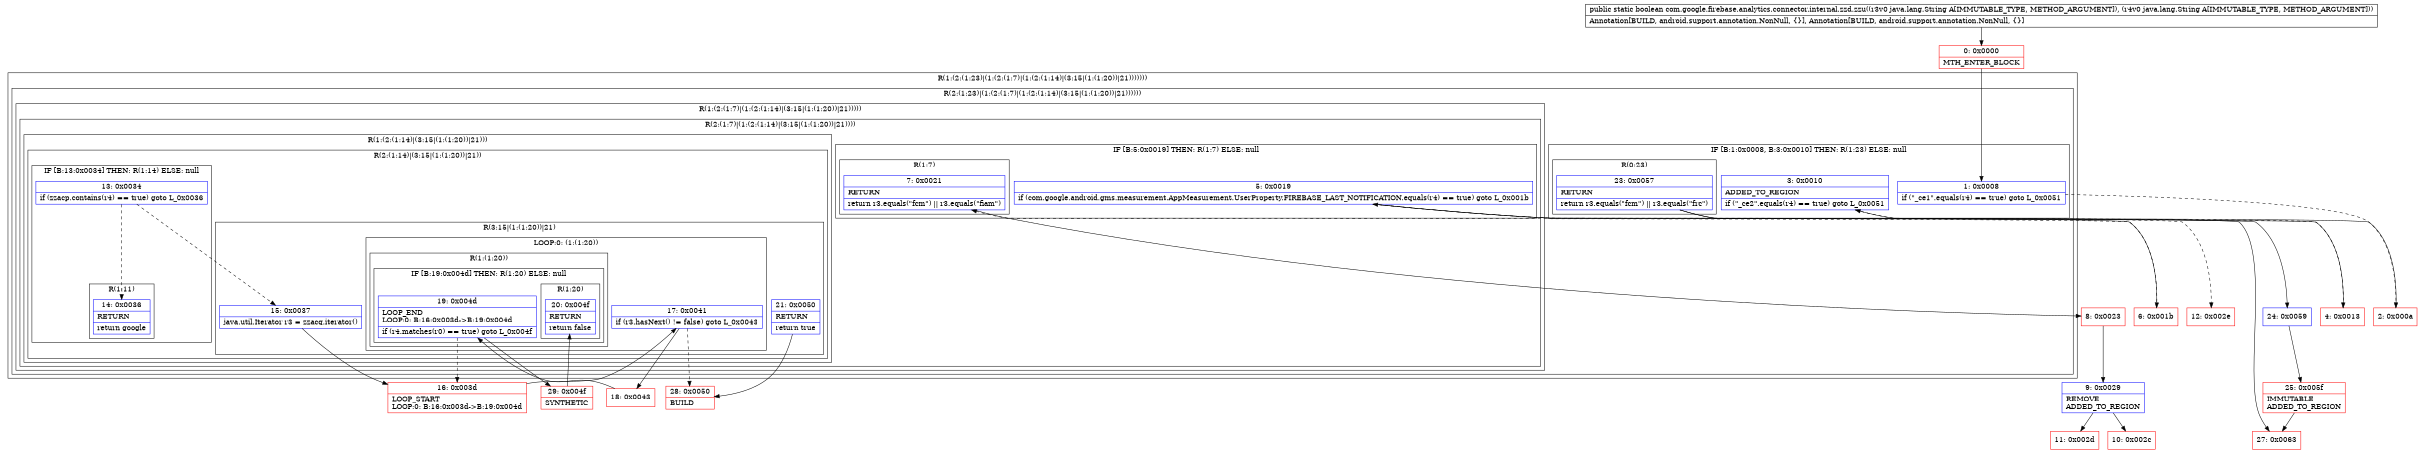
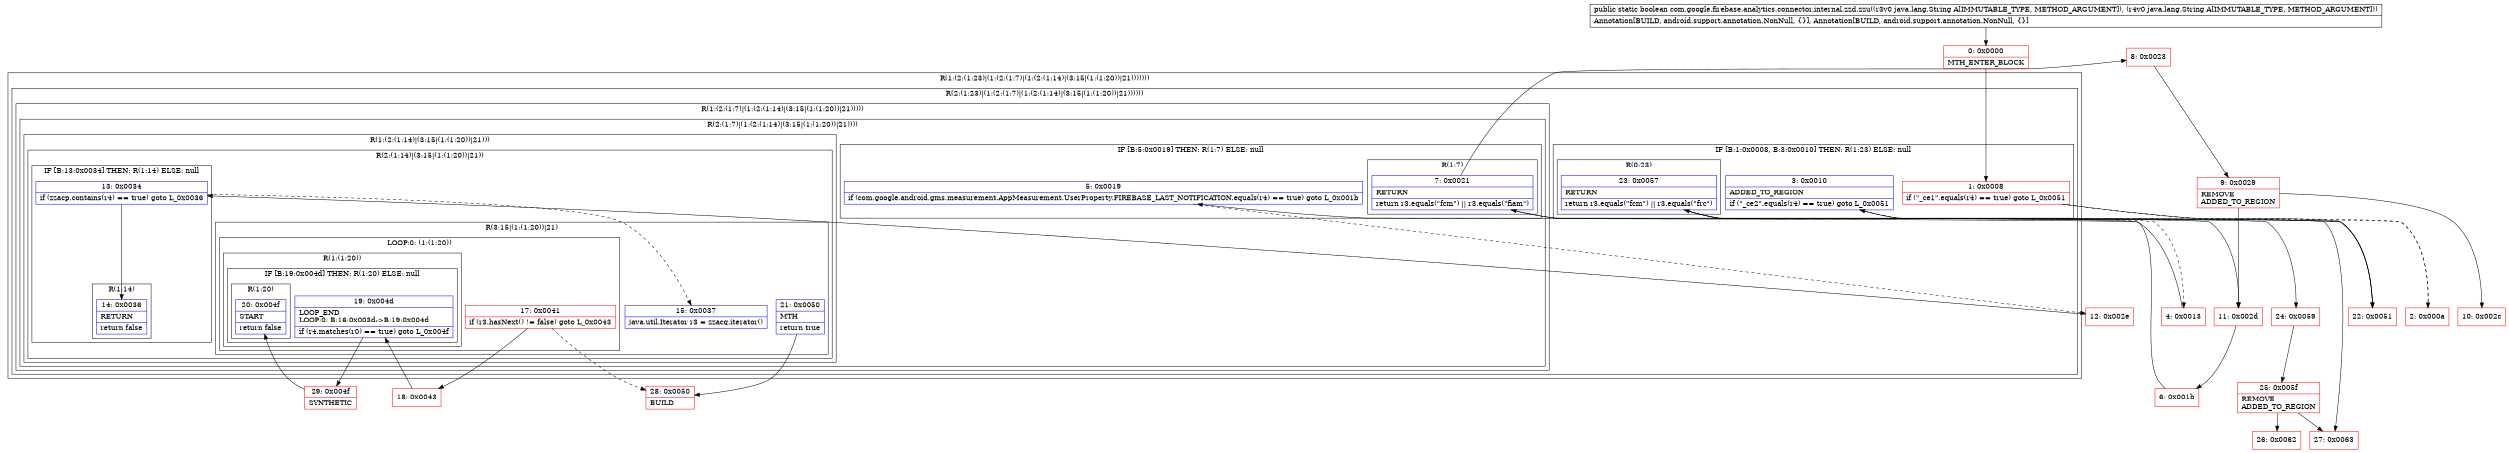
(1981, 193) -> (1986, 193)
(1795, 218) -> (2223, 359)
(1599, 219) -> (1913, 219)
none -> (1904, 219)
(2161, 219) -> (2179, 219)
none -> (1150, 242)
(122, 249) -> (122, 249)
(122, 290) -> (122, 290)
(565, 317) -> (252, 317)
(687, 317) -> (540, 317)
(792, 317) -> (789, 317)
(2287, 317) -> (2296, 317)
none -> (2372, 317)
(122, 328) -> (122, 328)
(457, 398) -> none
(2103, 398) -> (2238, 193)
(2290, 399) -> (2258, 399)
none -> (2277, 440)
